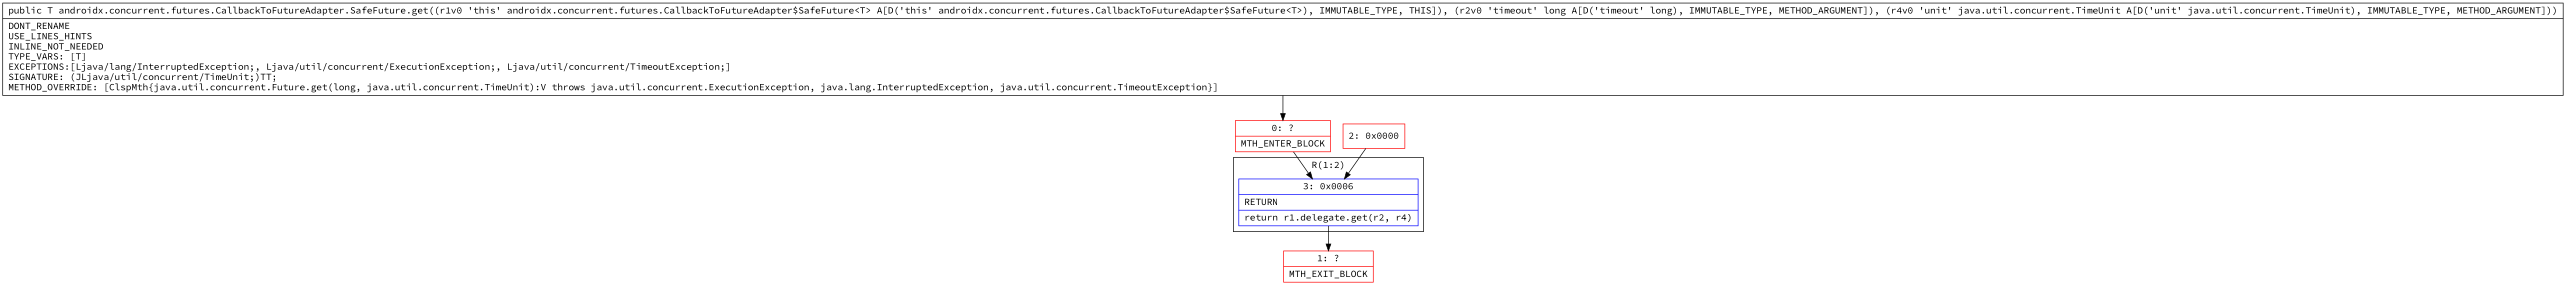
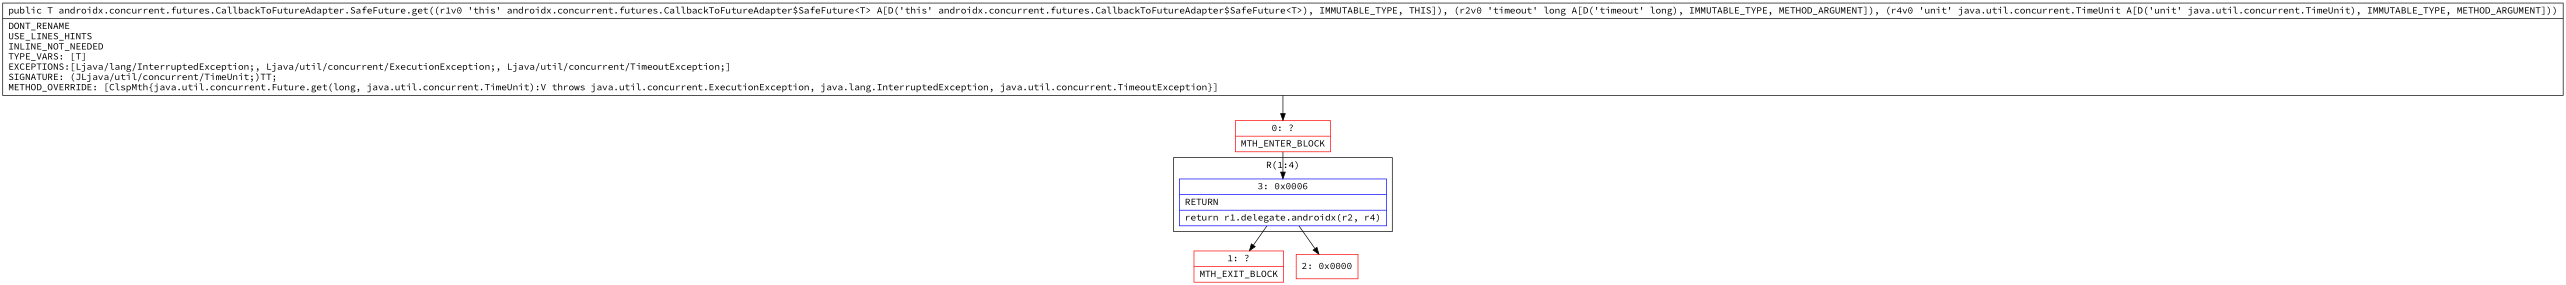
(1356, 162) -> (1307, 237)
(1328, 165) -> (1283, 165)
(1328, 218) -> (1283, 218)
